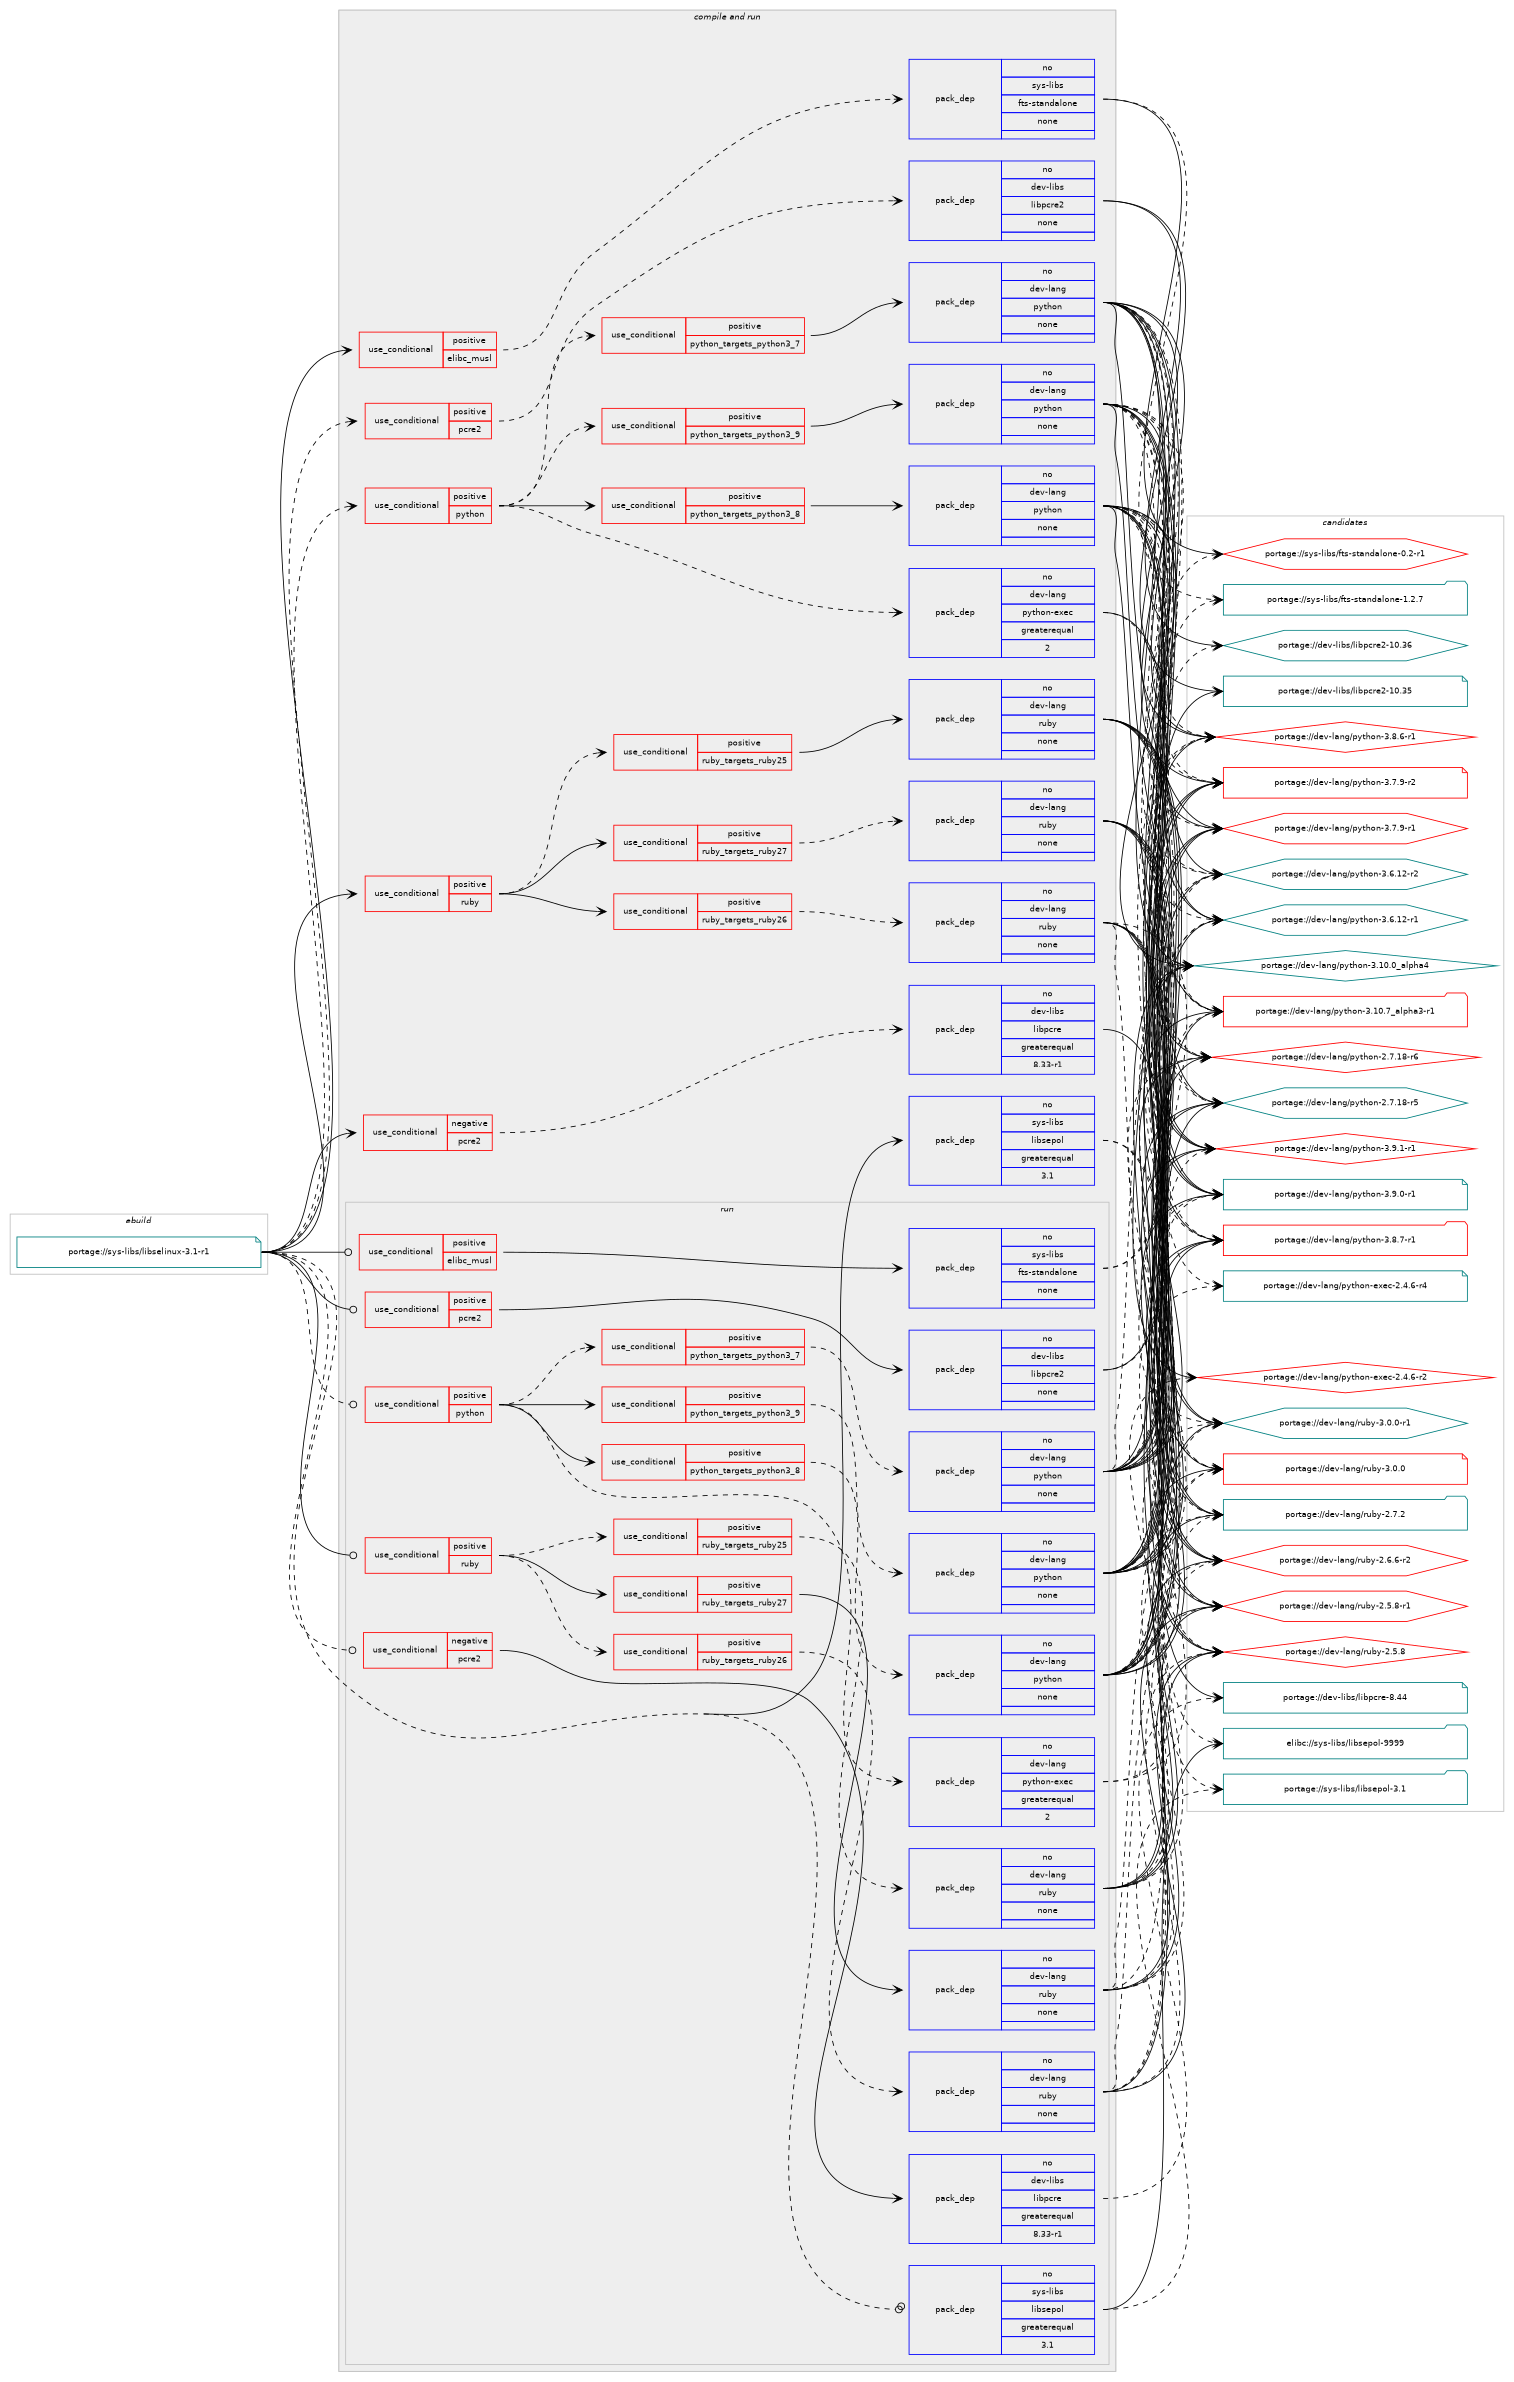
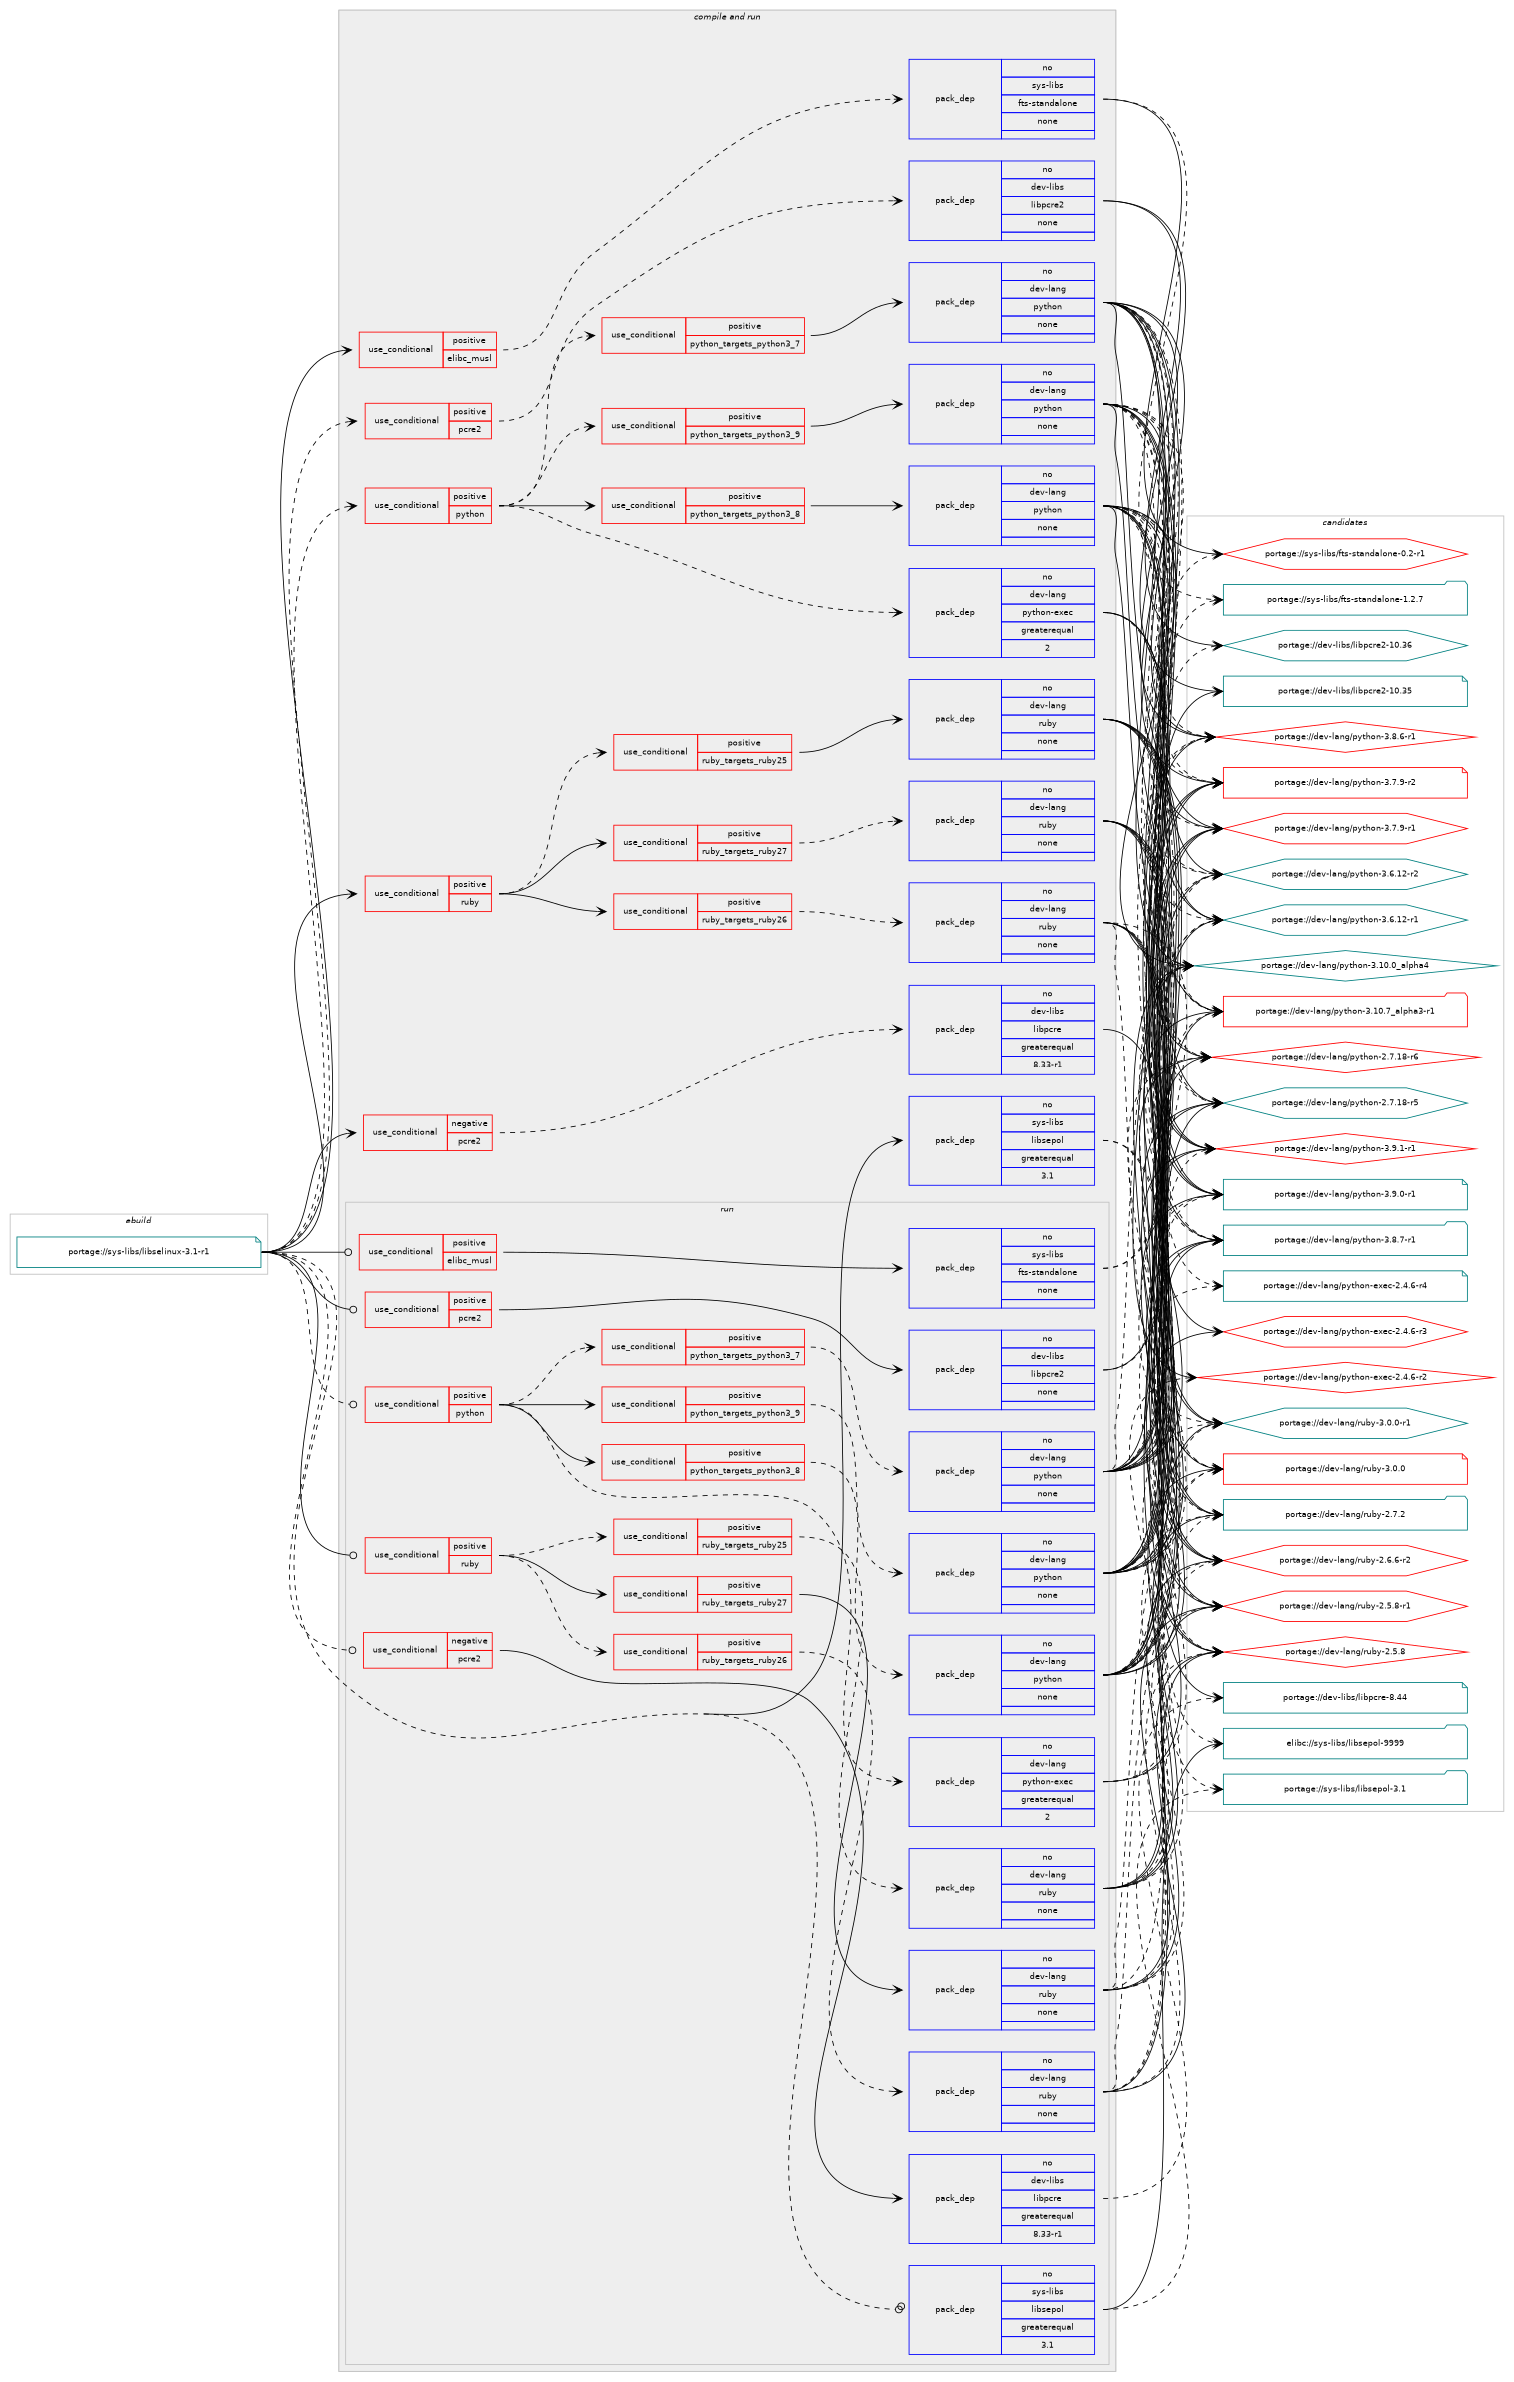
(1345, 1240) -> (1345, 1240)
none -> (1345, 1332)
